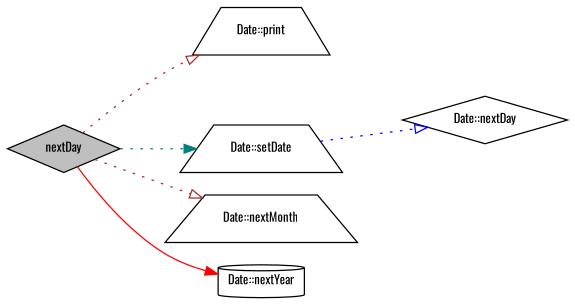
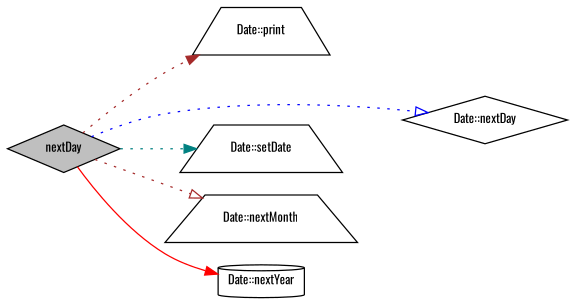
(133, 93) -> (133, 93)
(368, 135) -> (252, 105)
